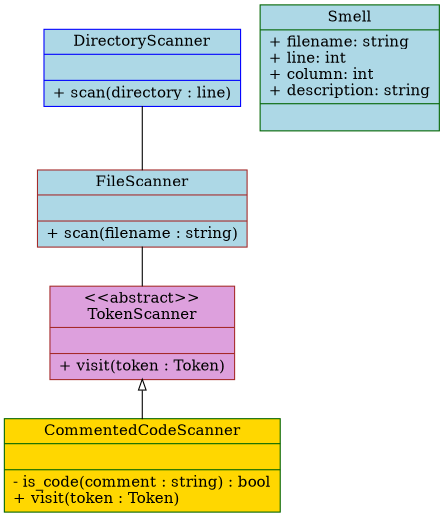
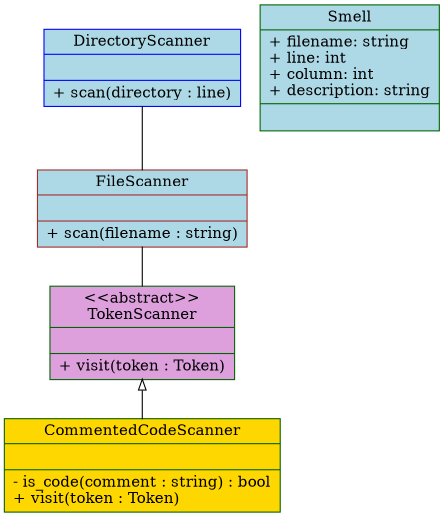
(142, 333) -> (142, 333)
